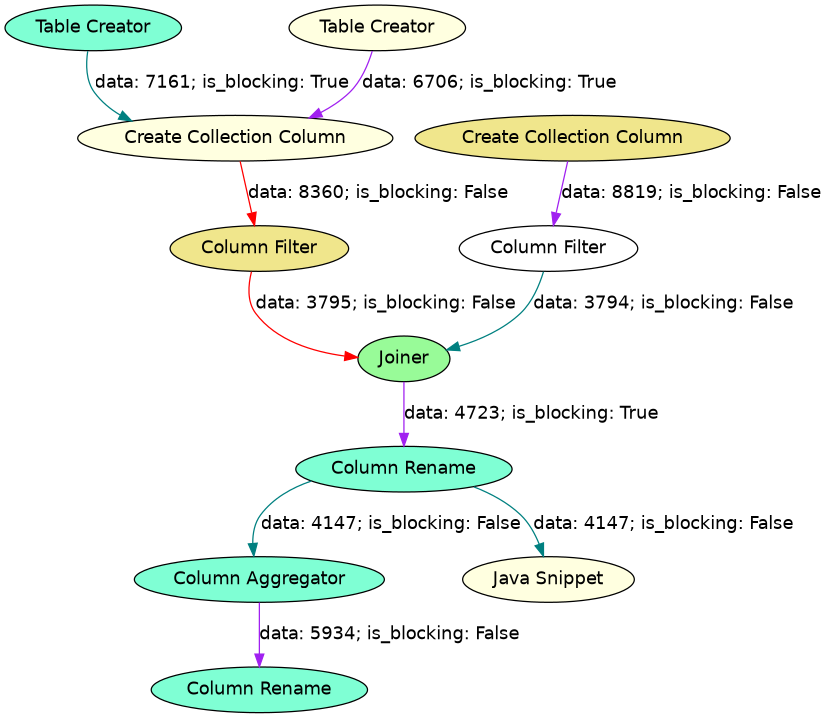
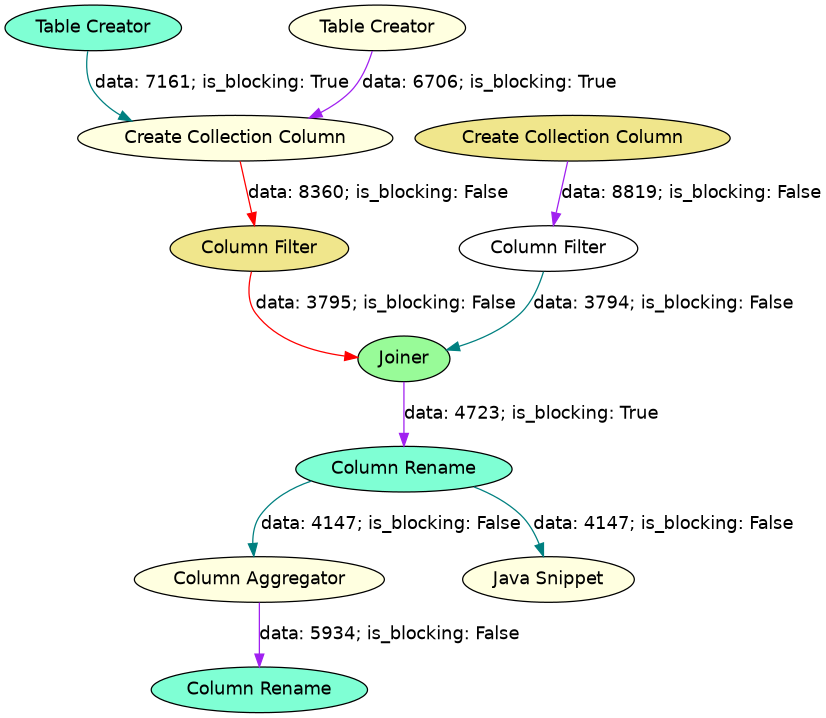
(259, 580) -> (259, 580)
